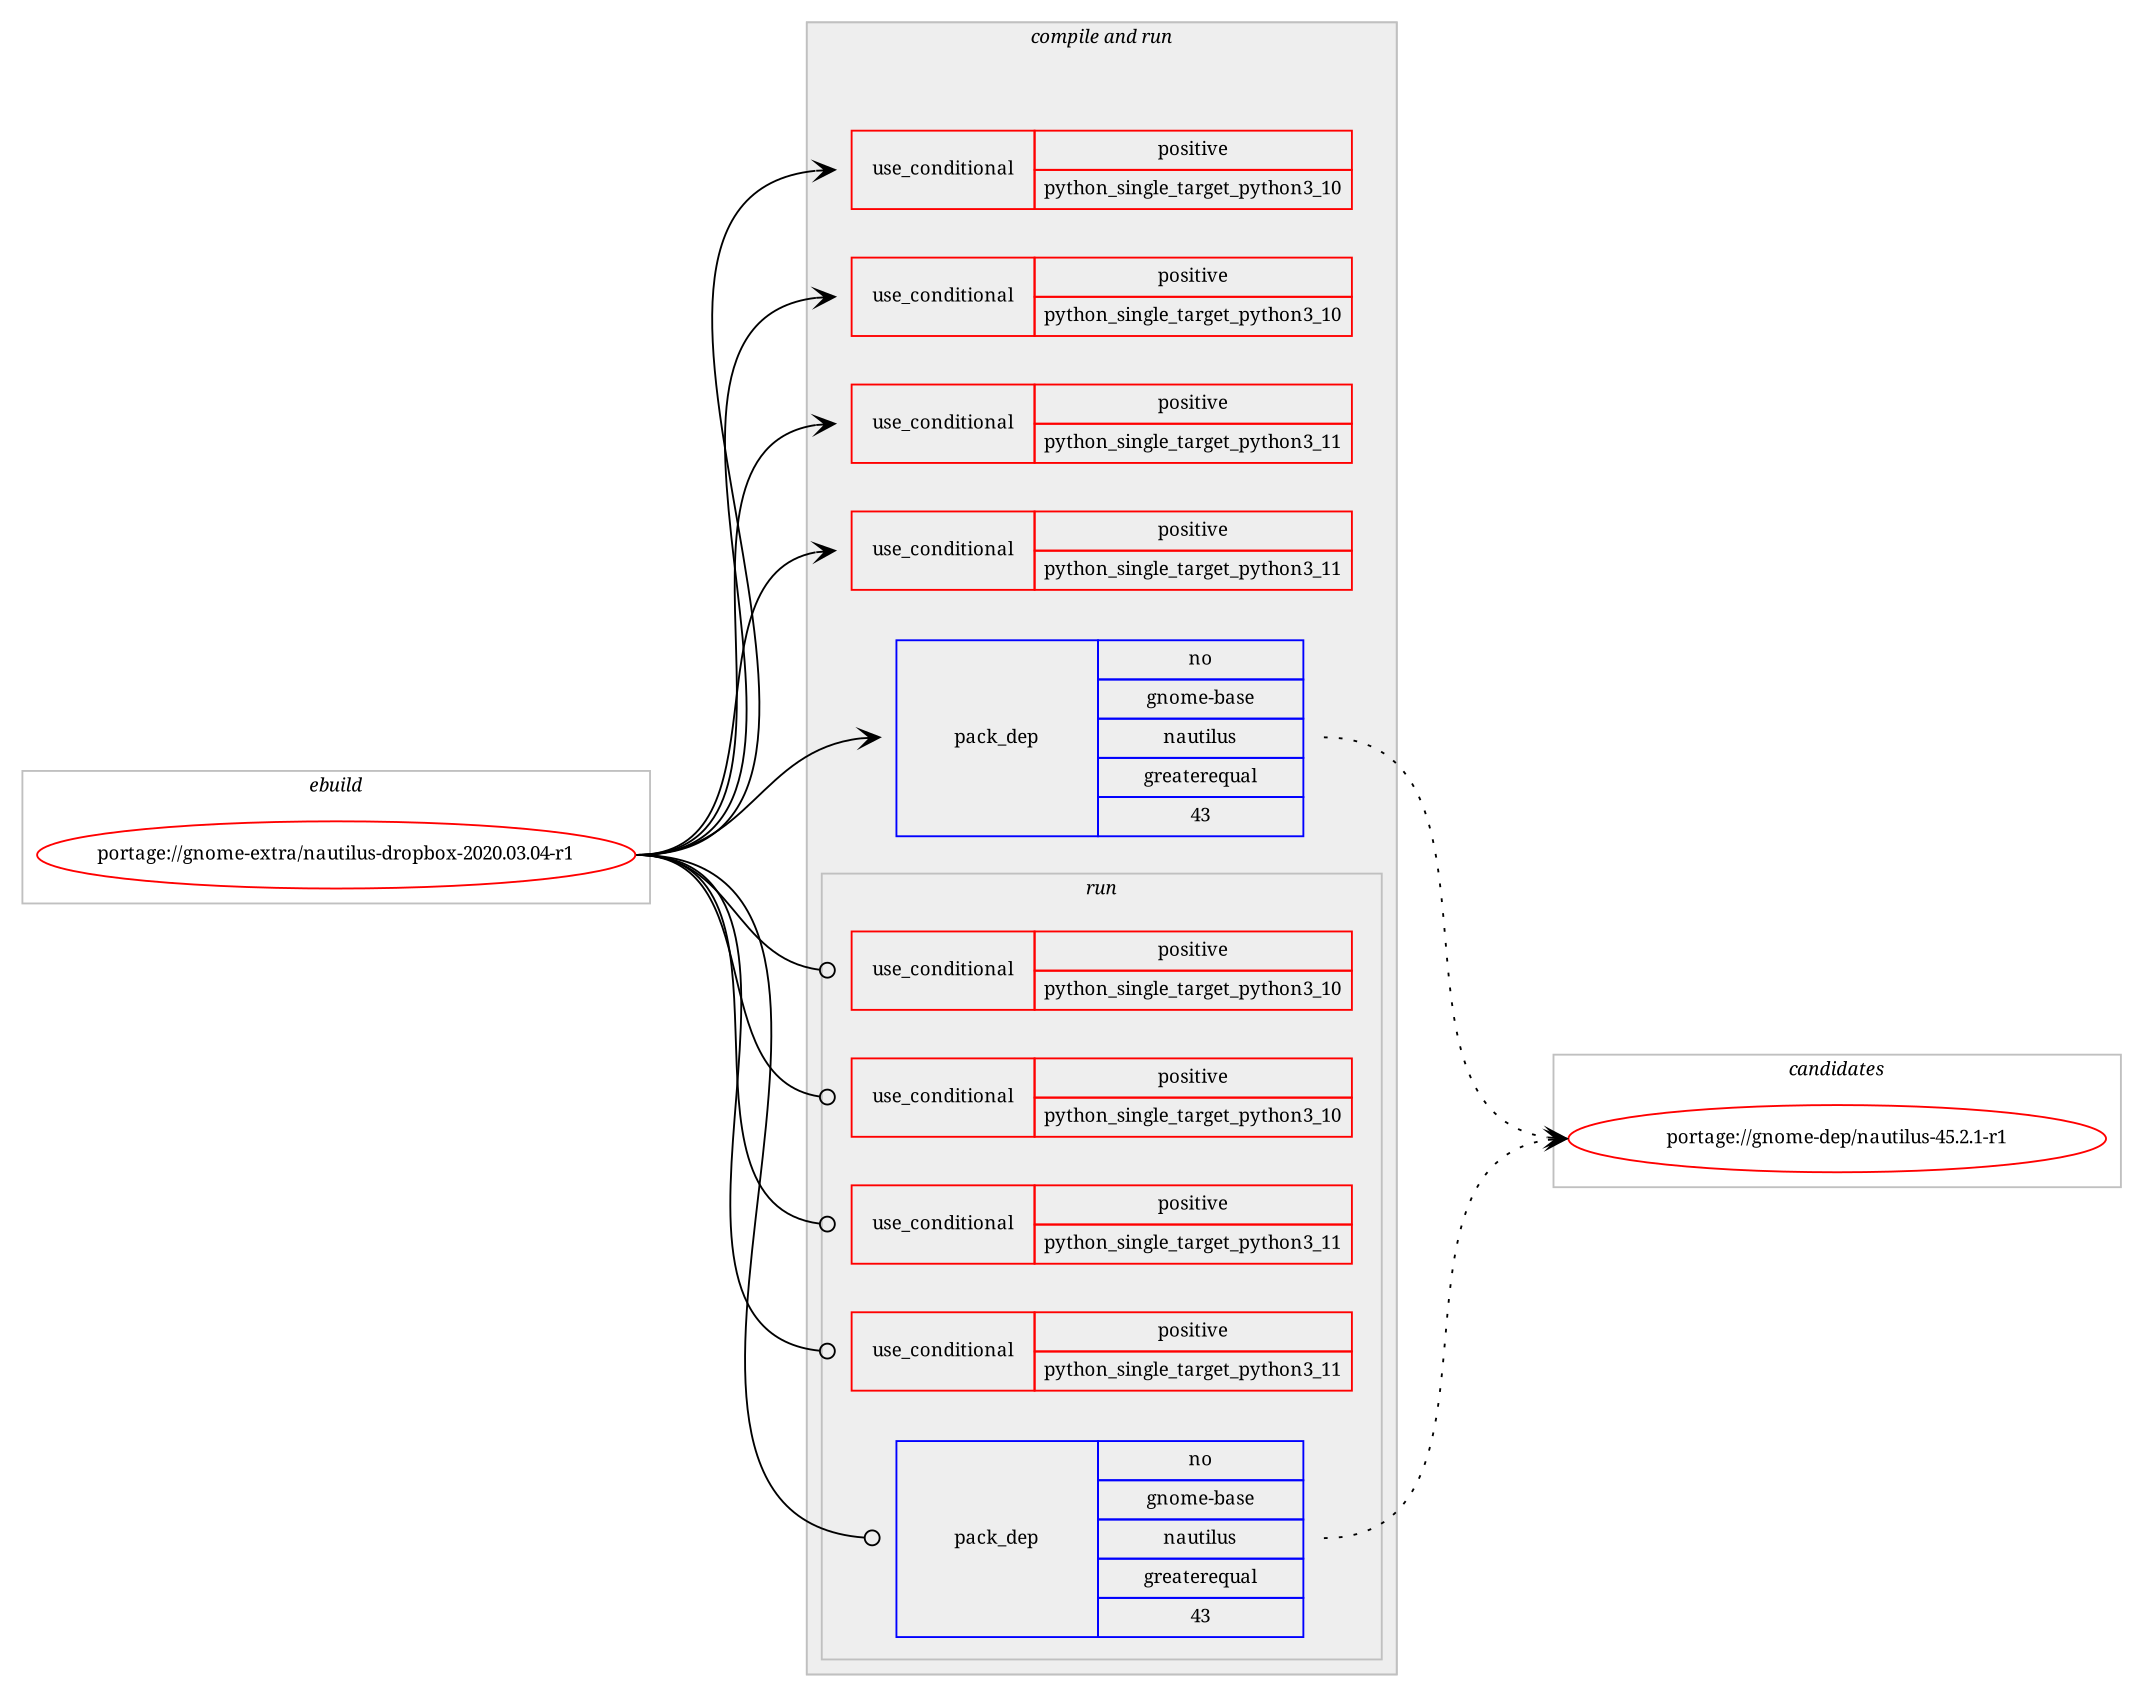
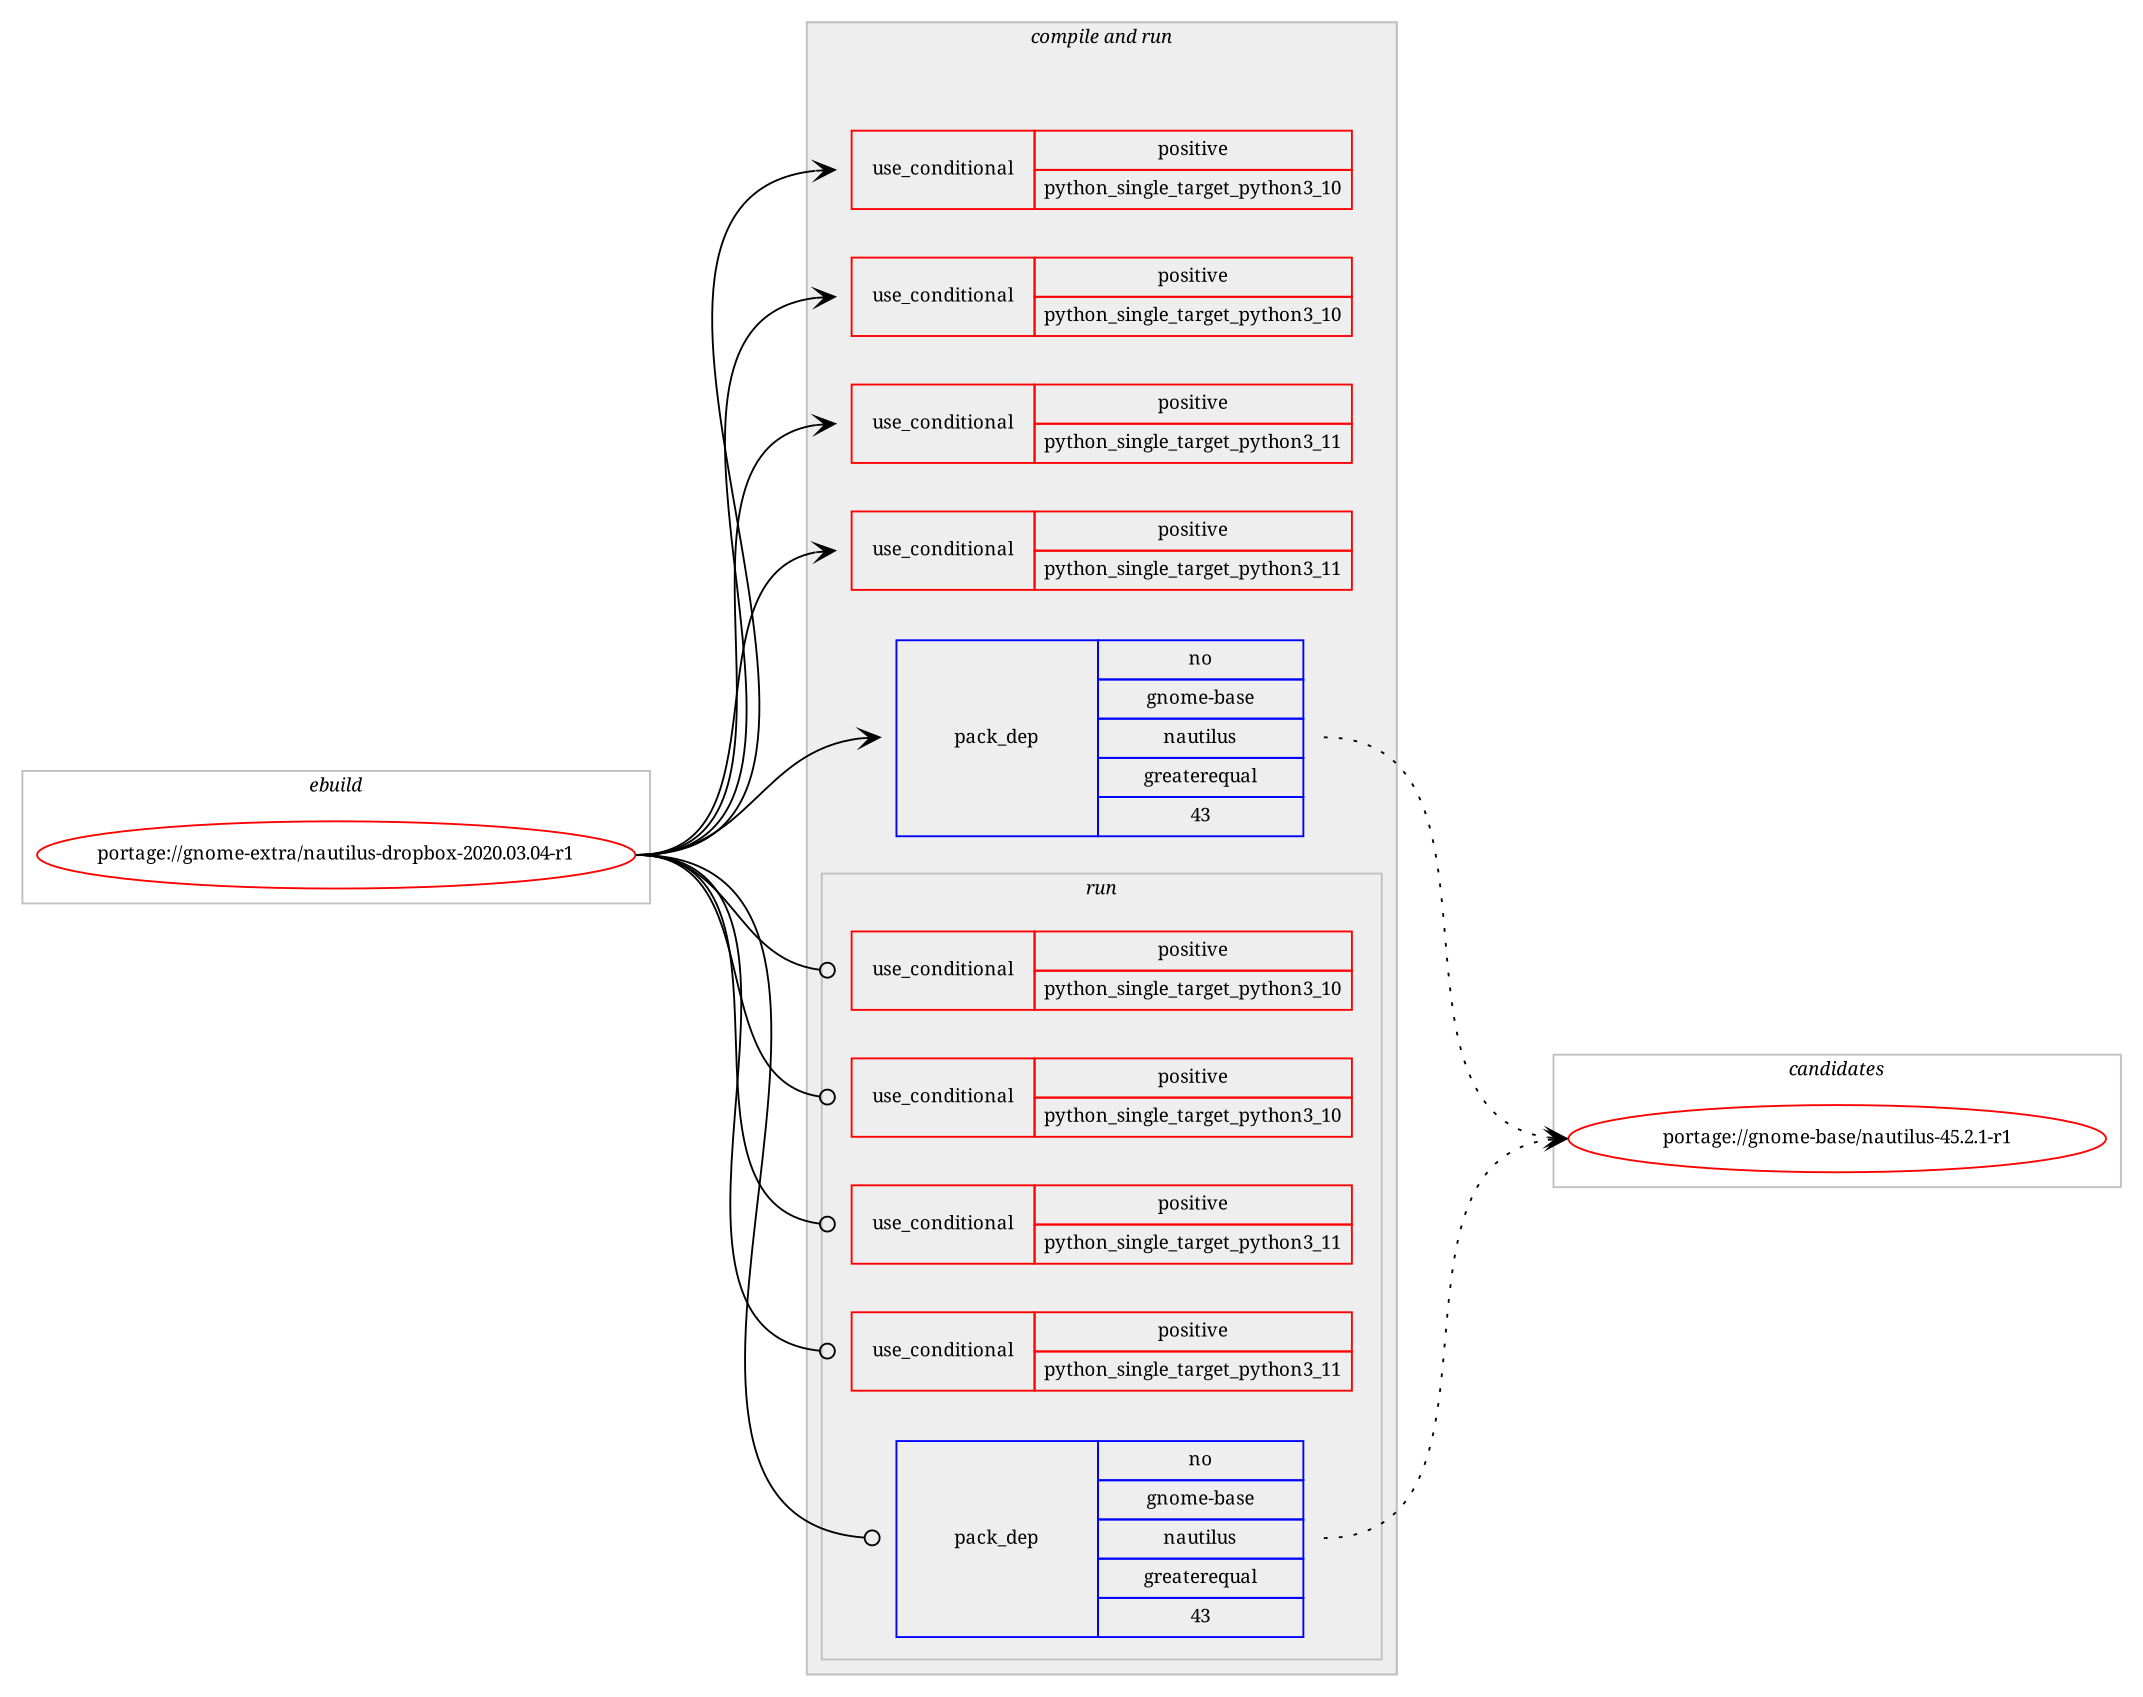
(1837, 1139) -> (1837, 1139)
